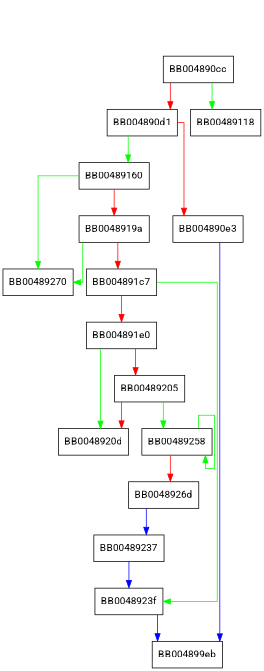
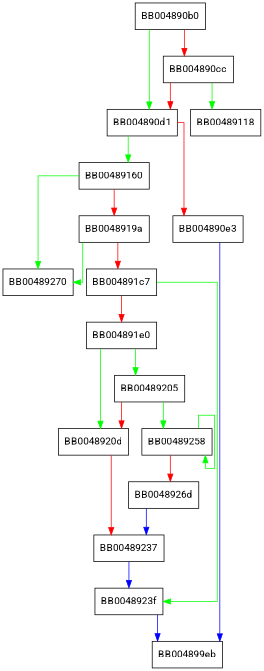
none -> (170, 16)
(136, 358) -> (136, 358)
none -> (111, 491)
